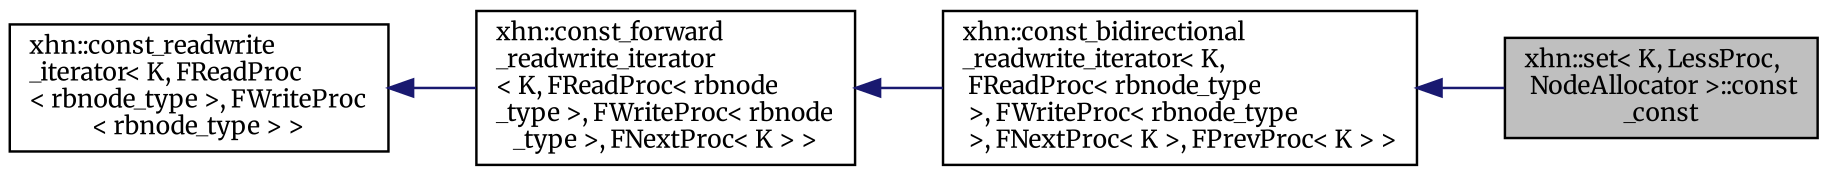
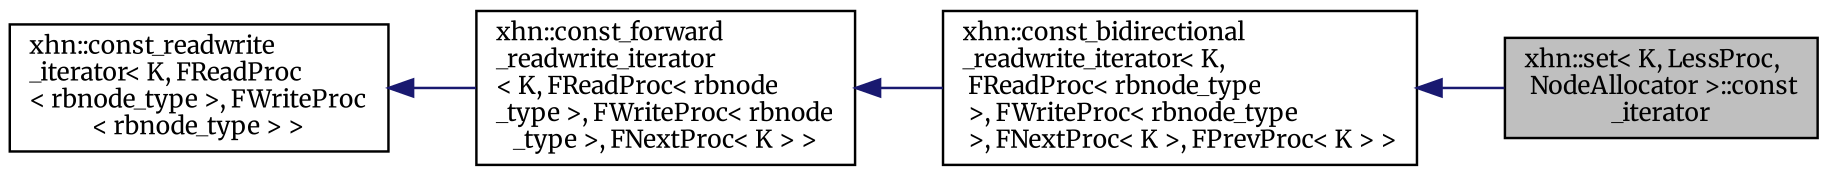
(1661, 88) -> (1661, 88)
